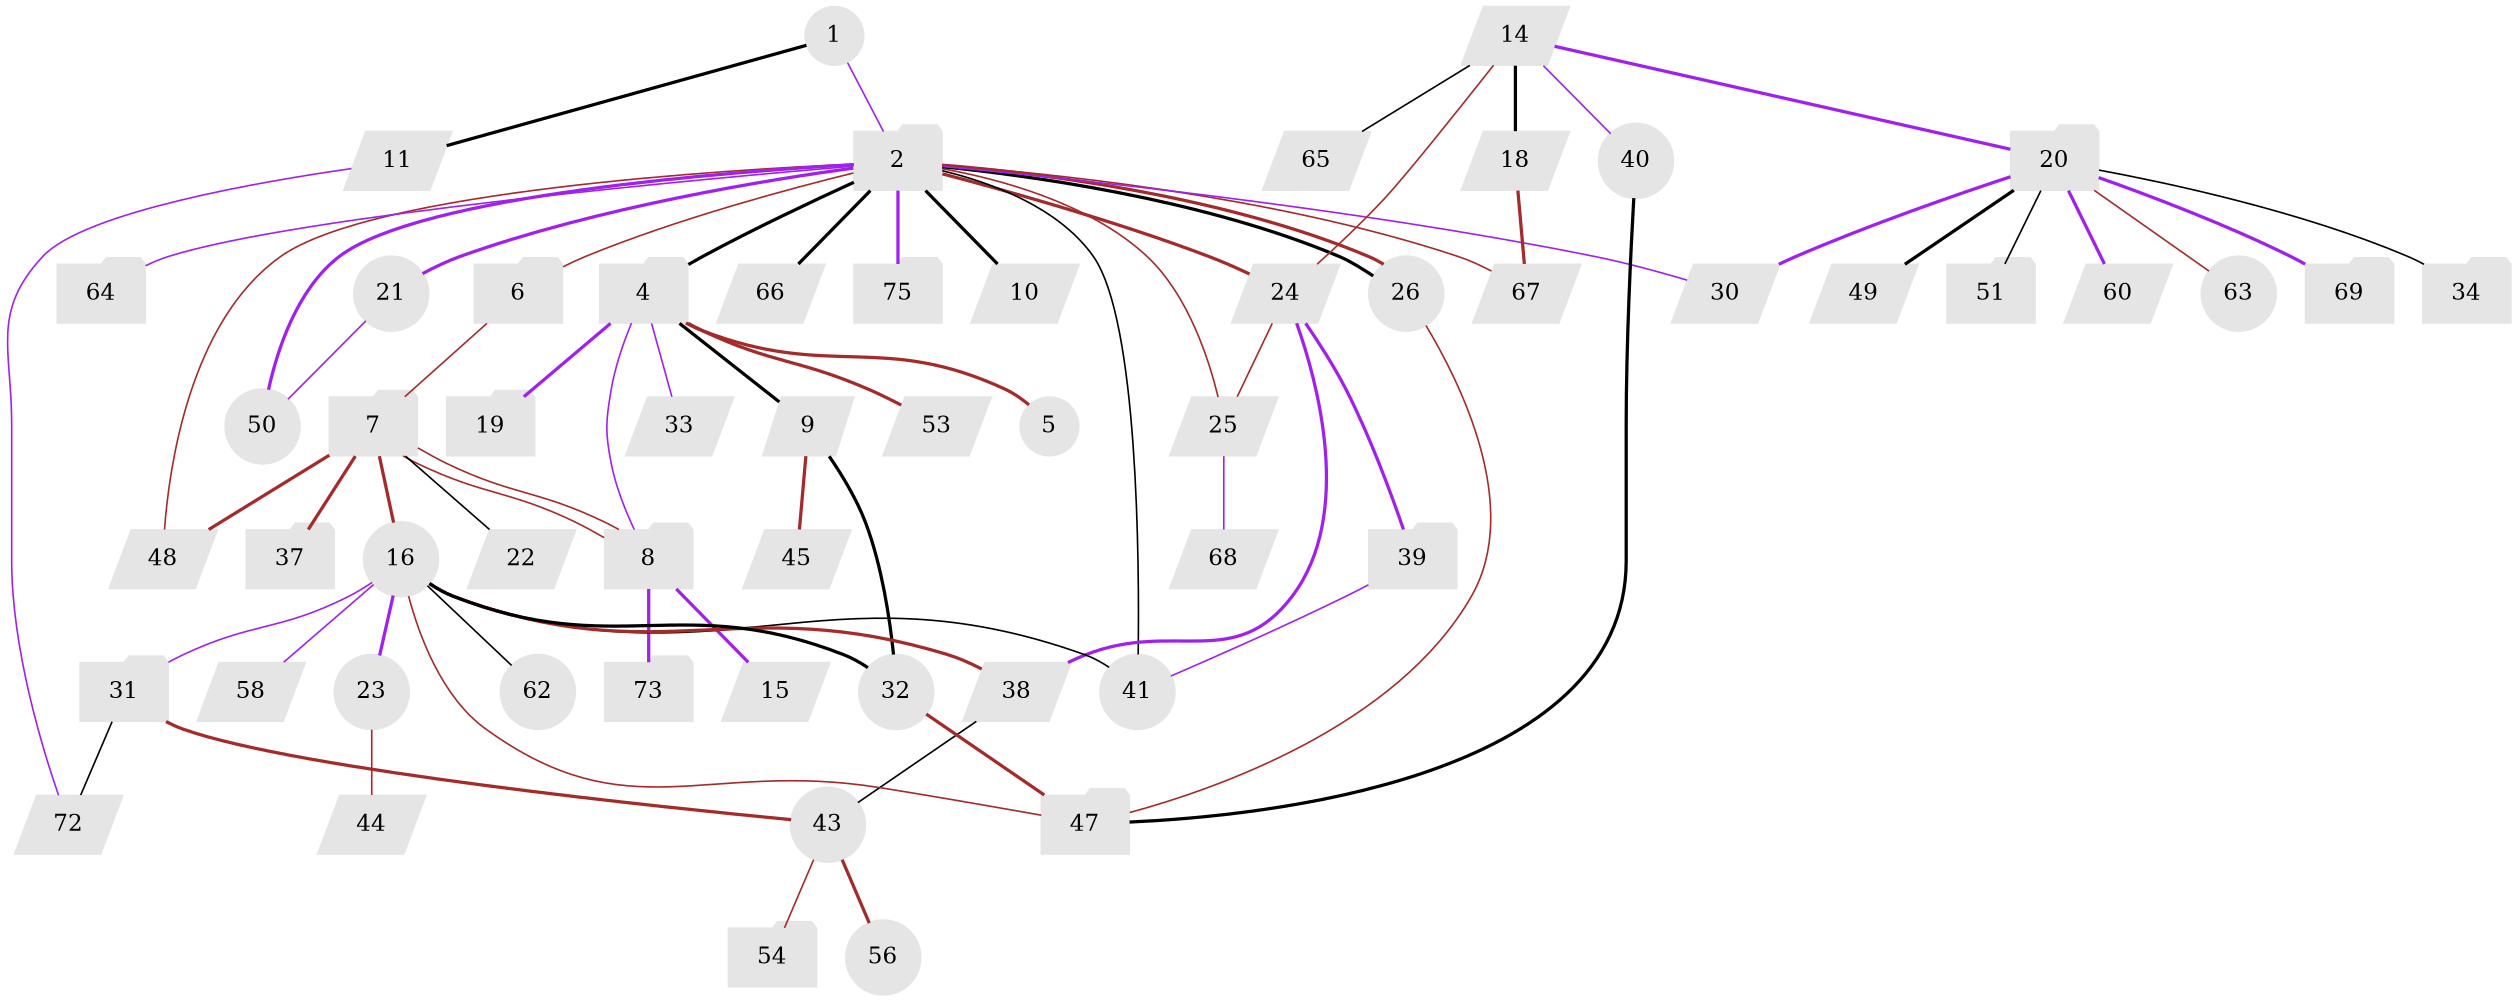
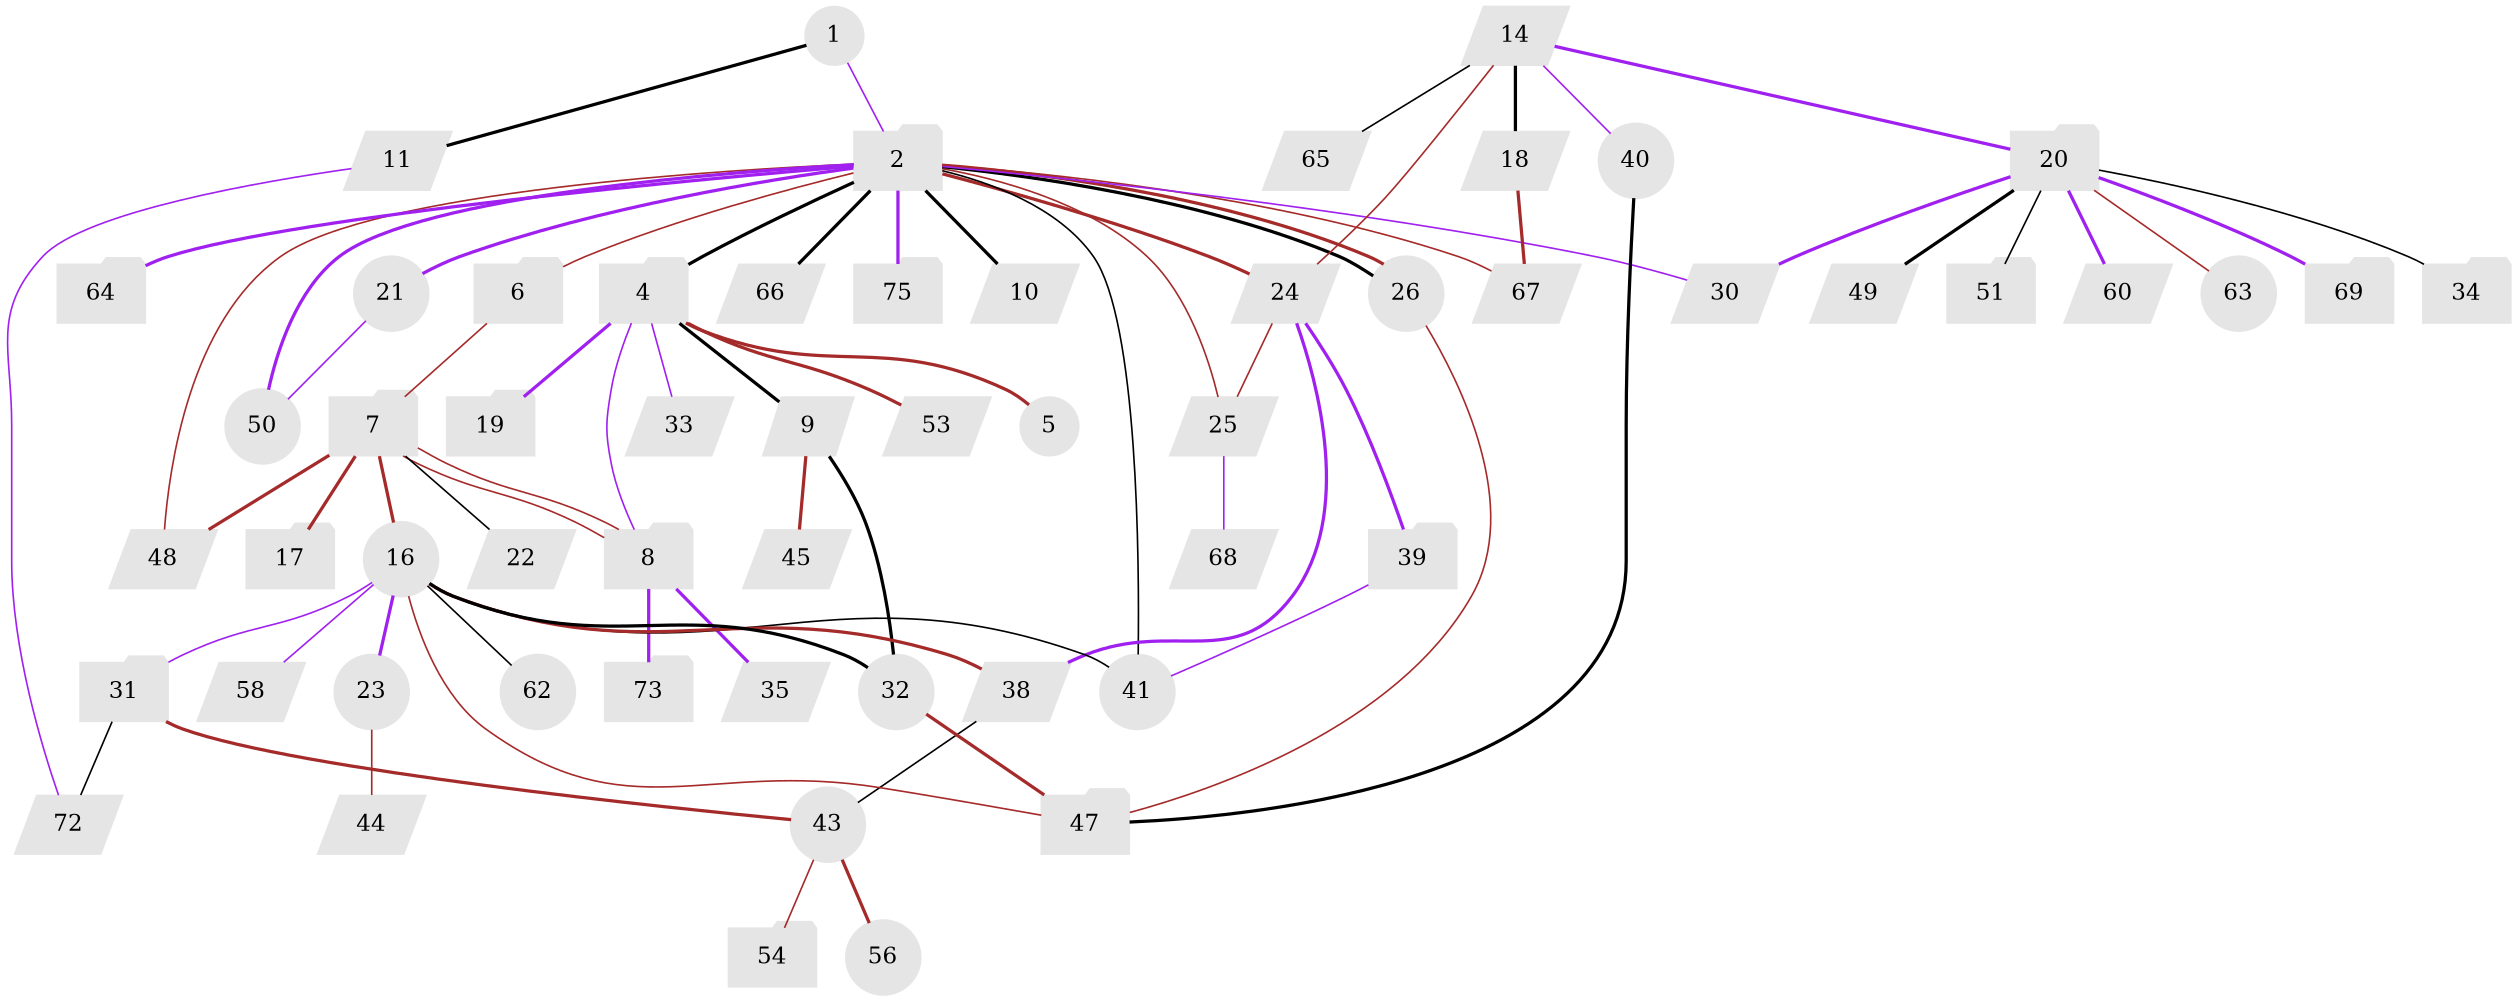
(320, 225) -> (320, 225)
(290, 559) -> (290, 559)
(776, 692) -> (776, 692)
